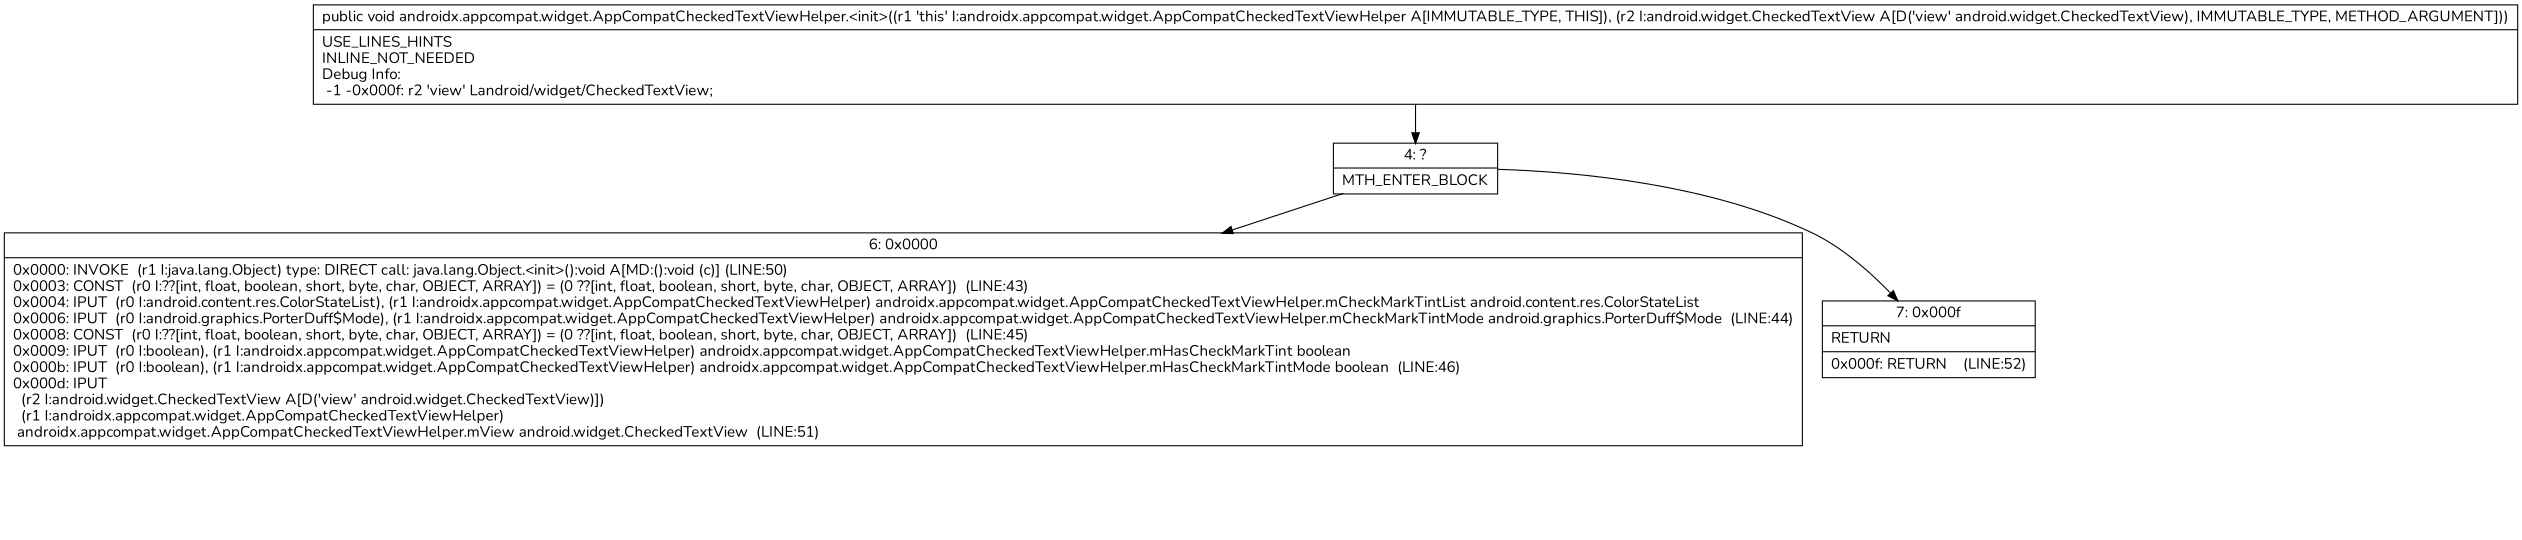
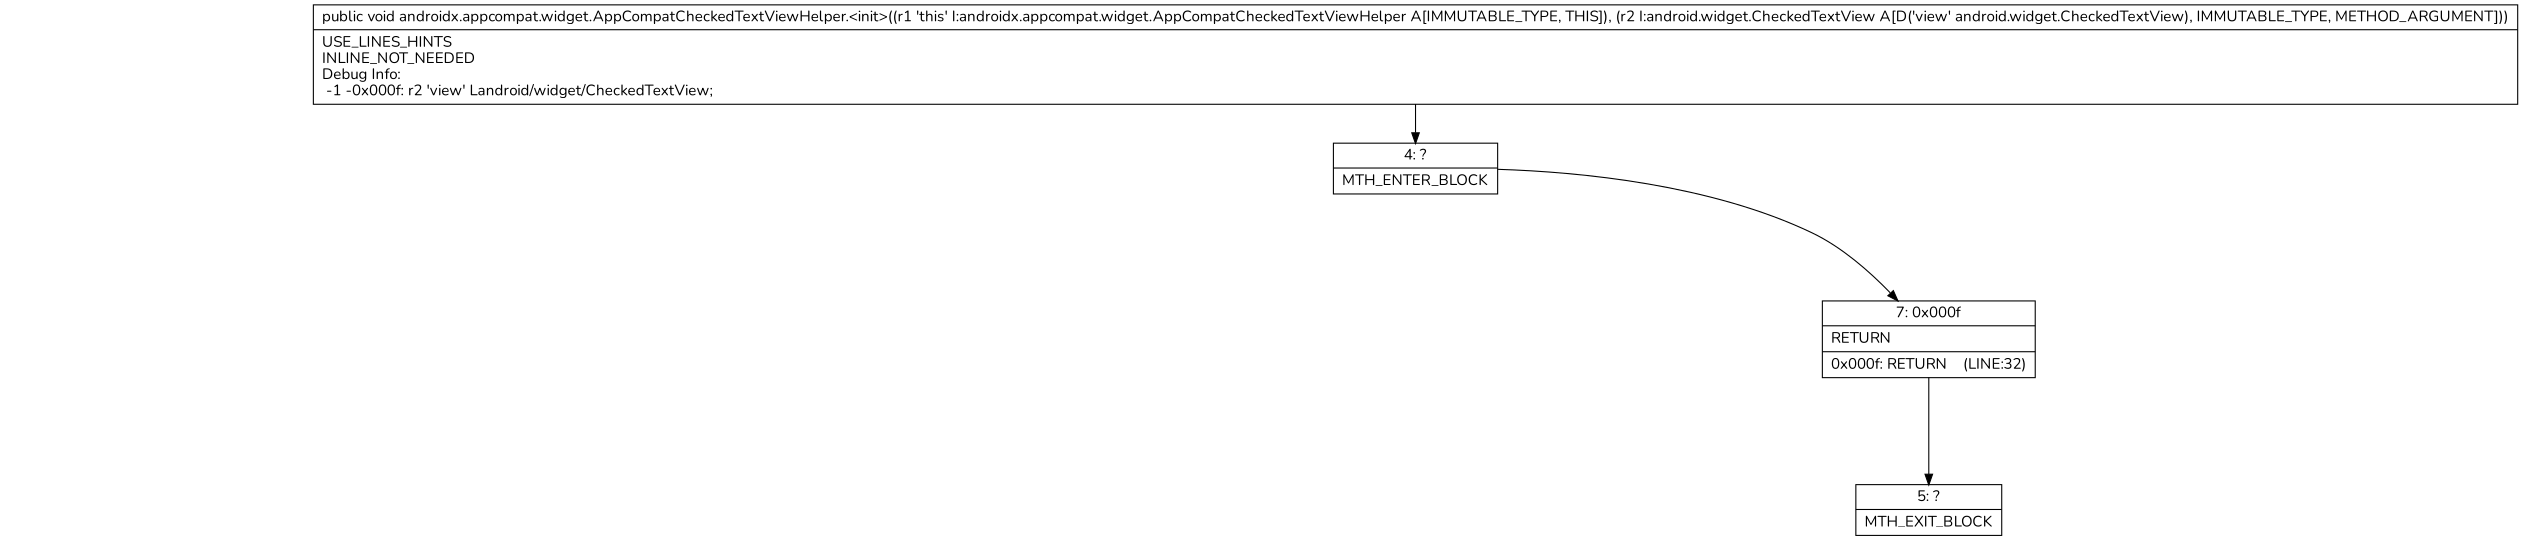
(903, 339) -> none
(1929, 364) -> (1929, 364)
none -> (1929, 510)
